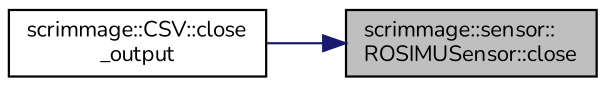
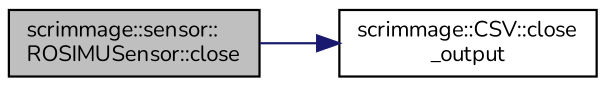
(295, 43) -> (289, 43)
